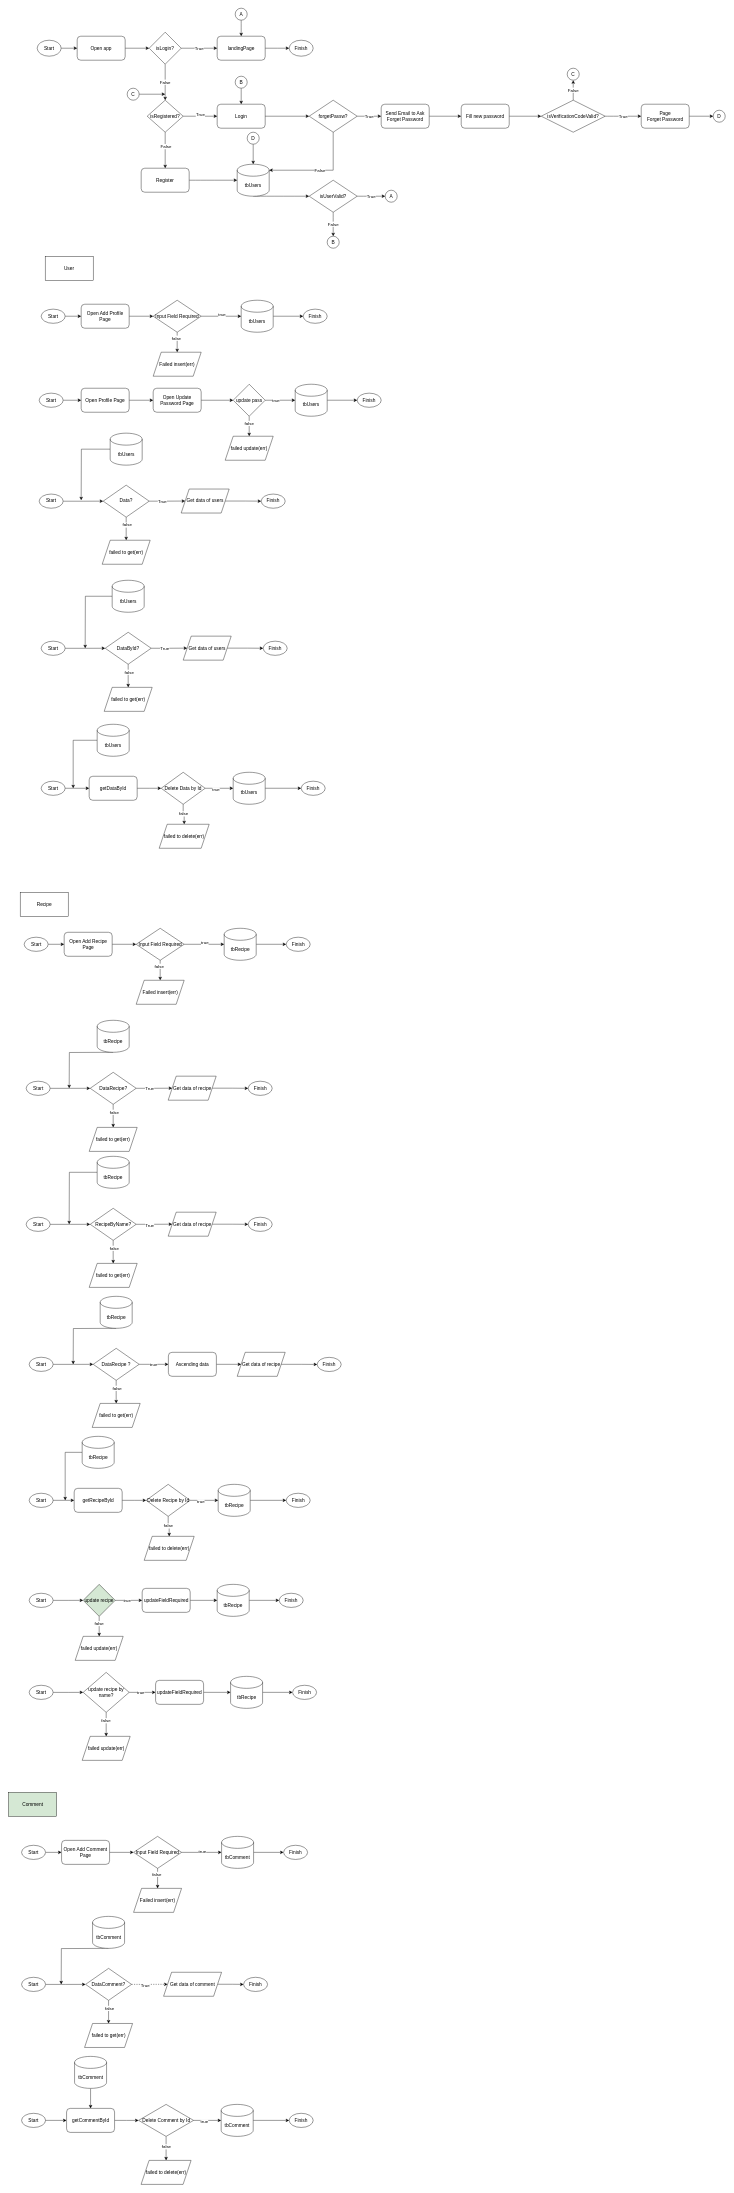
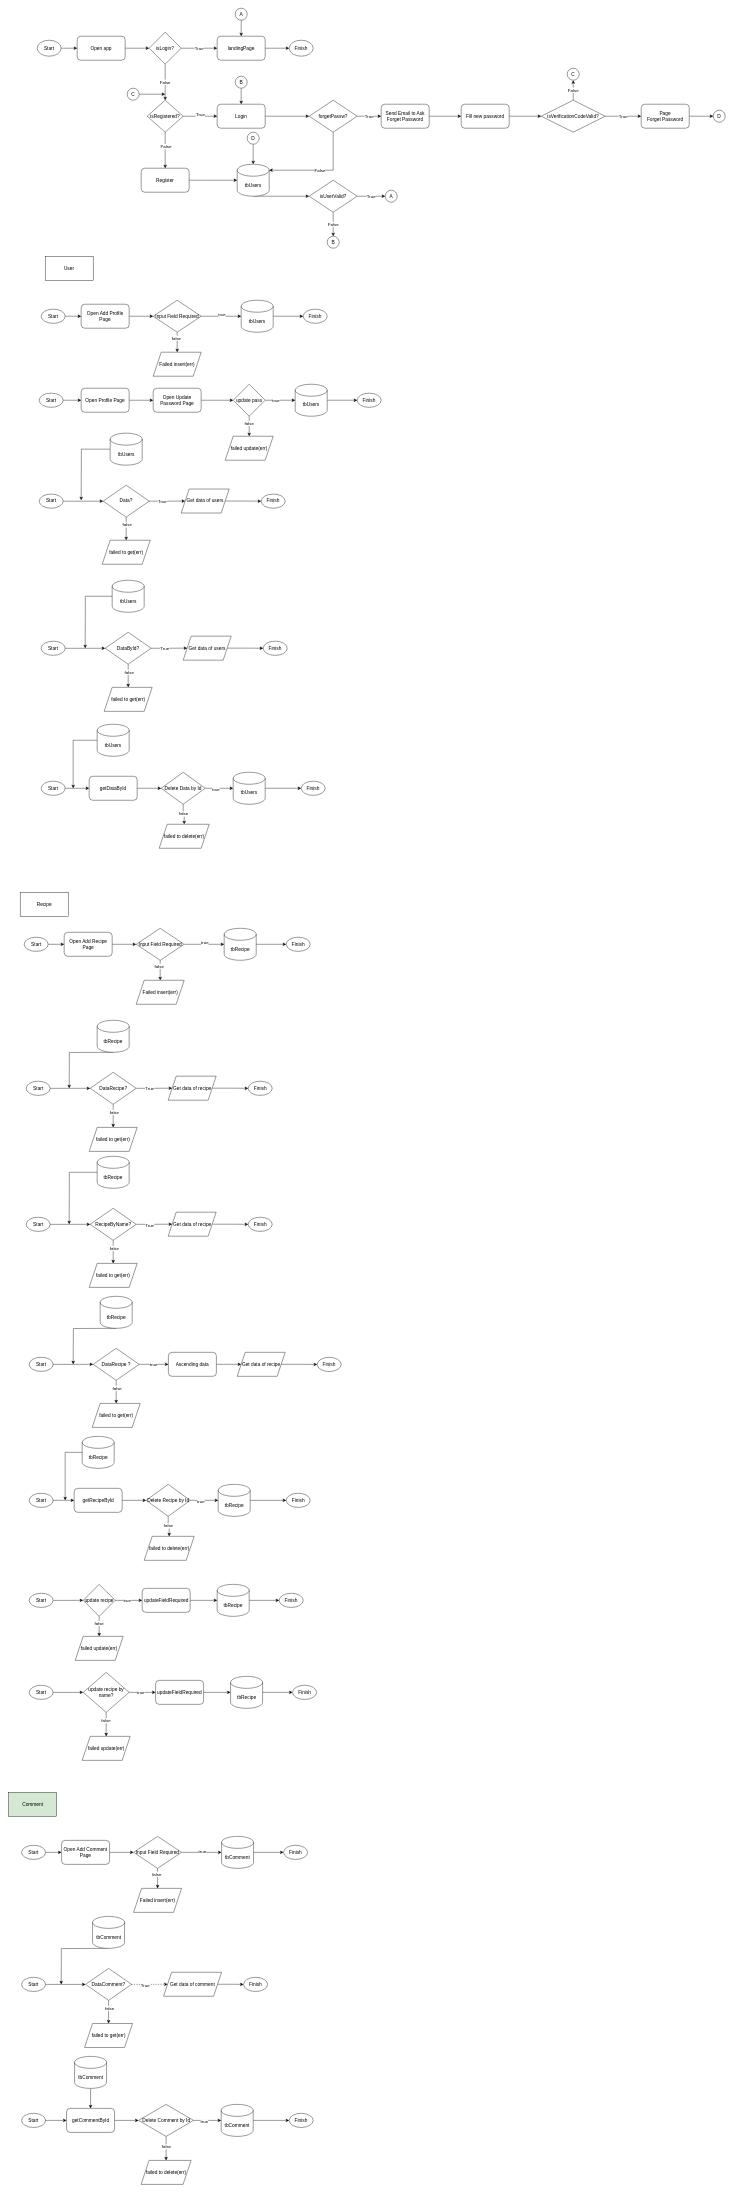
(99, 1600) -> (99, 1600)
